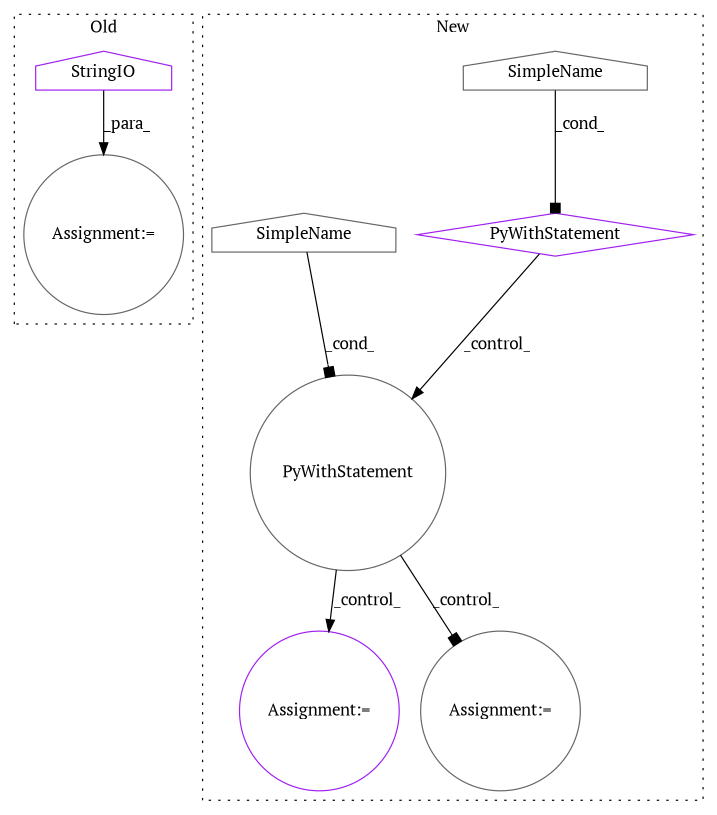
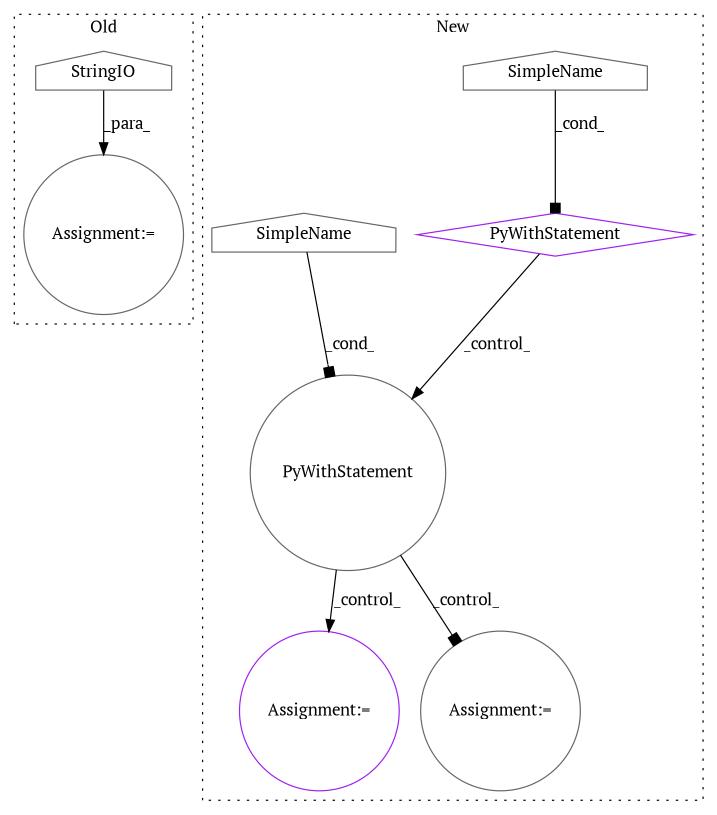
(104, 73) -> (104, 73)
